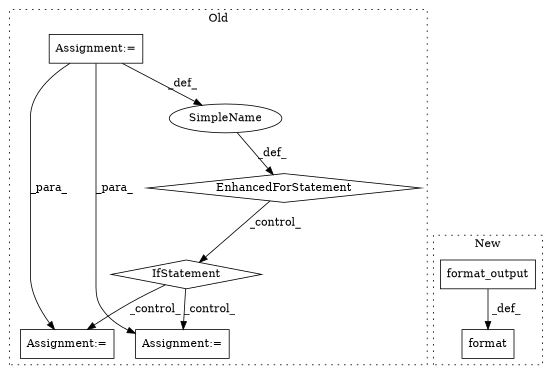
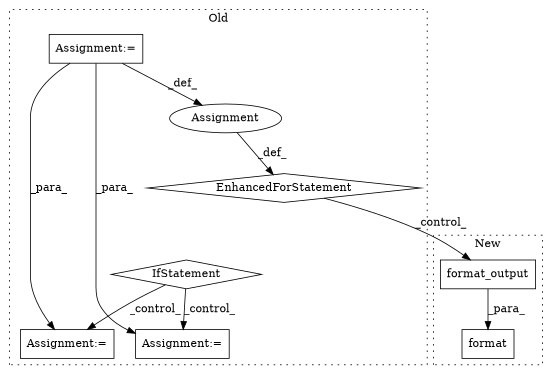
(226, 118) -> (226, 118)
(238, 229) -> (396, 221)
(506, 309) -> (506, 309)
